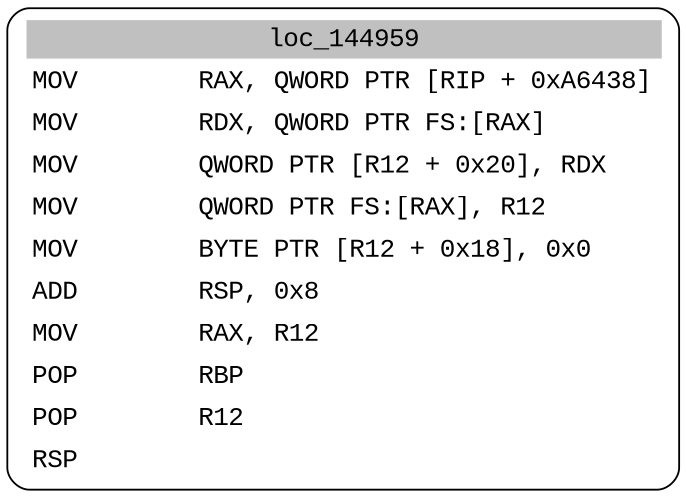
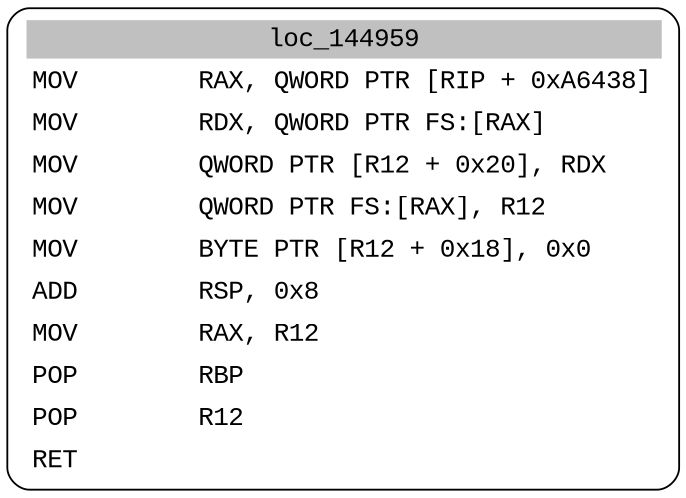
(115, 459) -> (115, 459)
